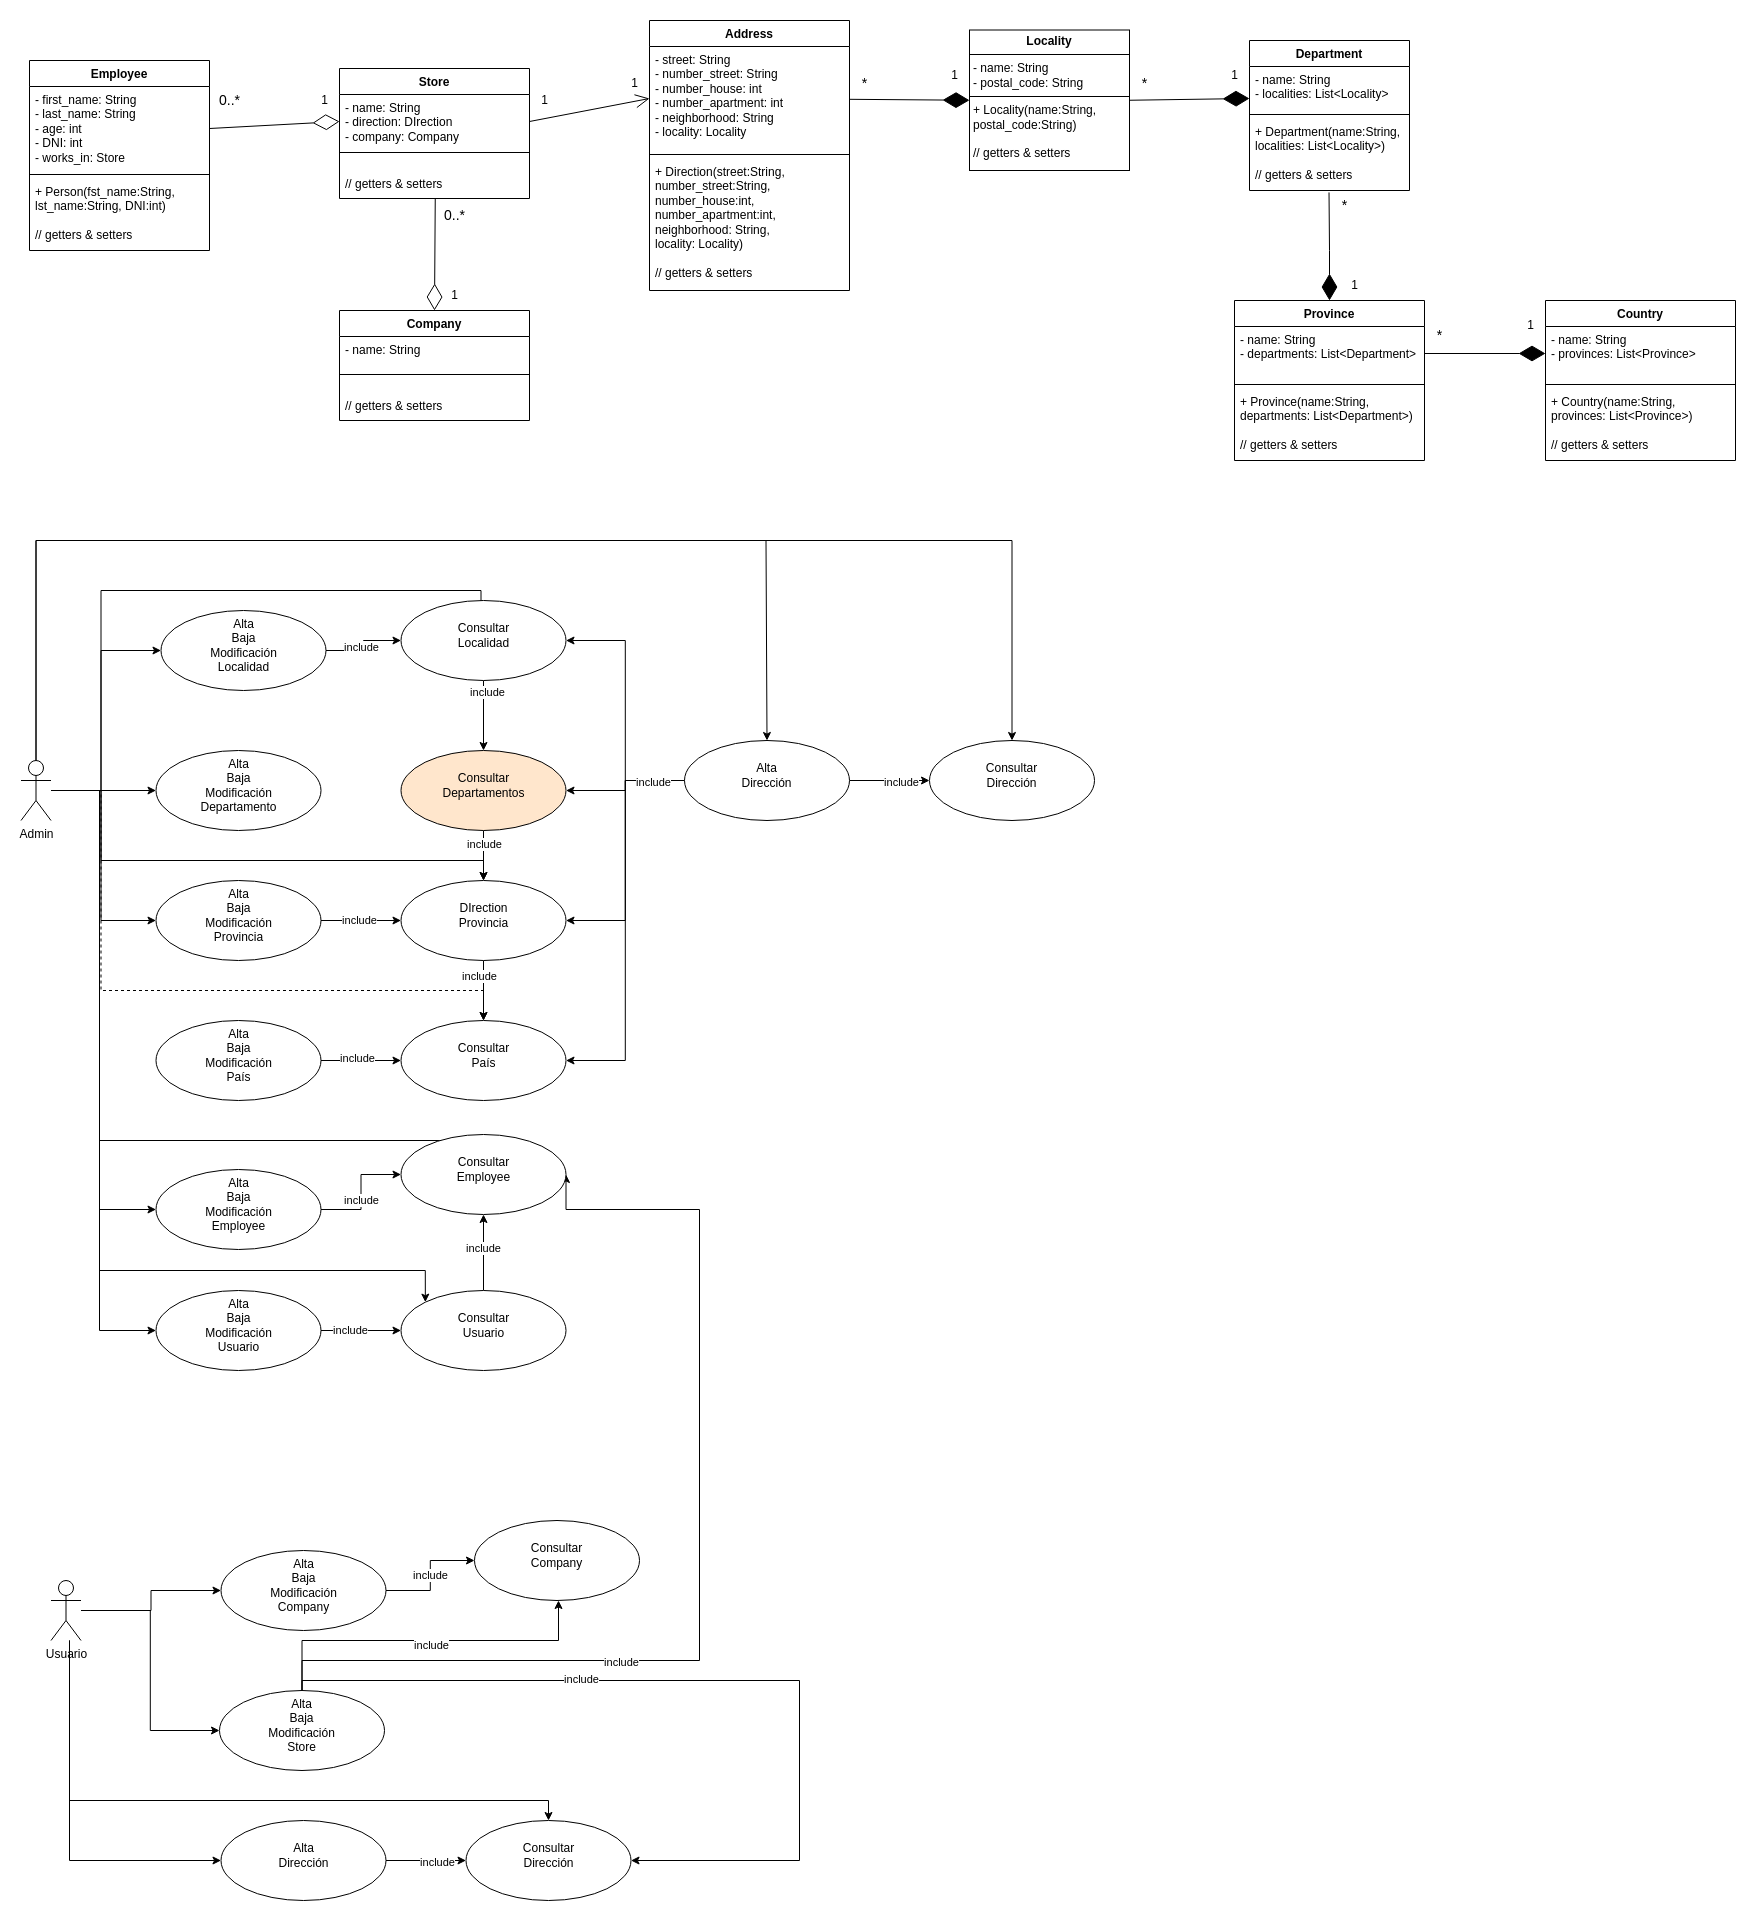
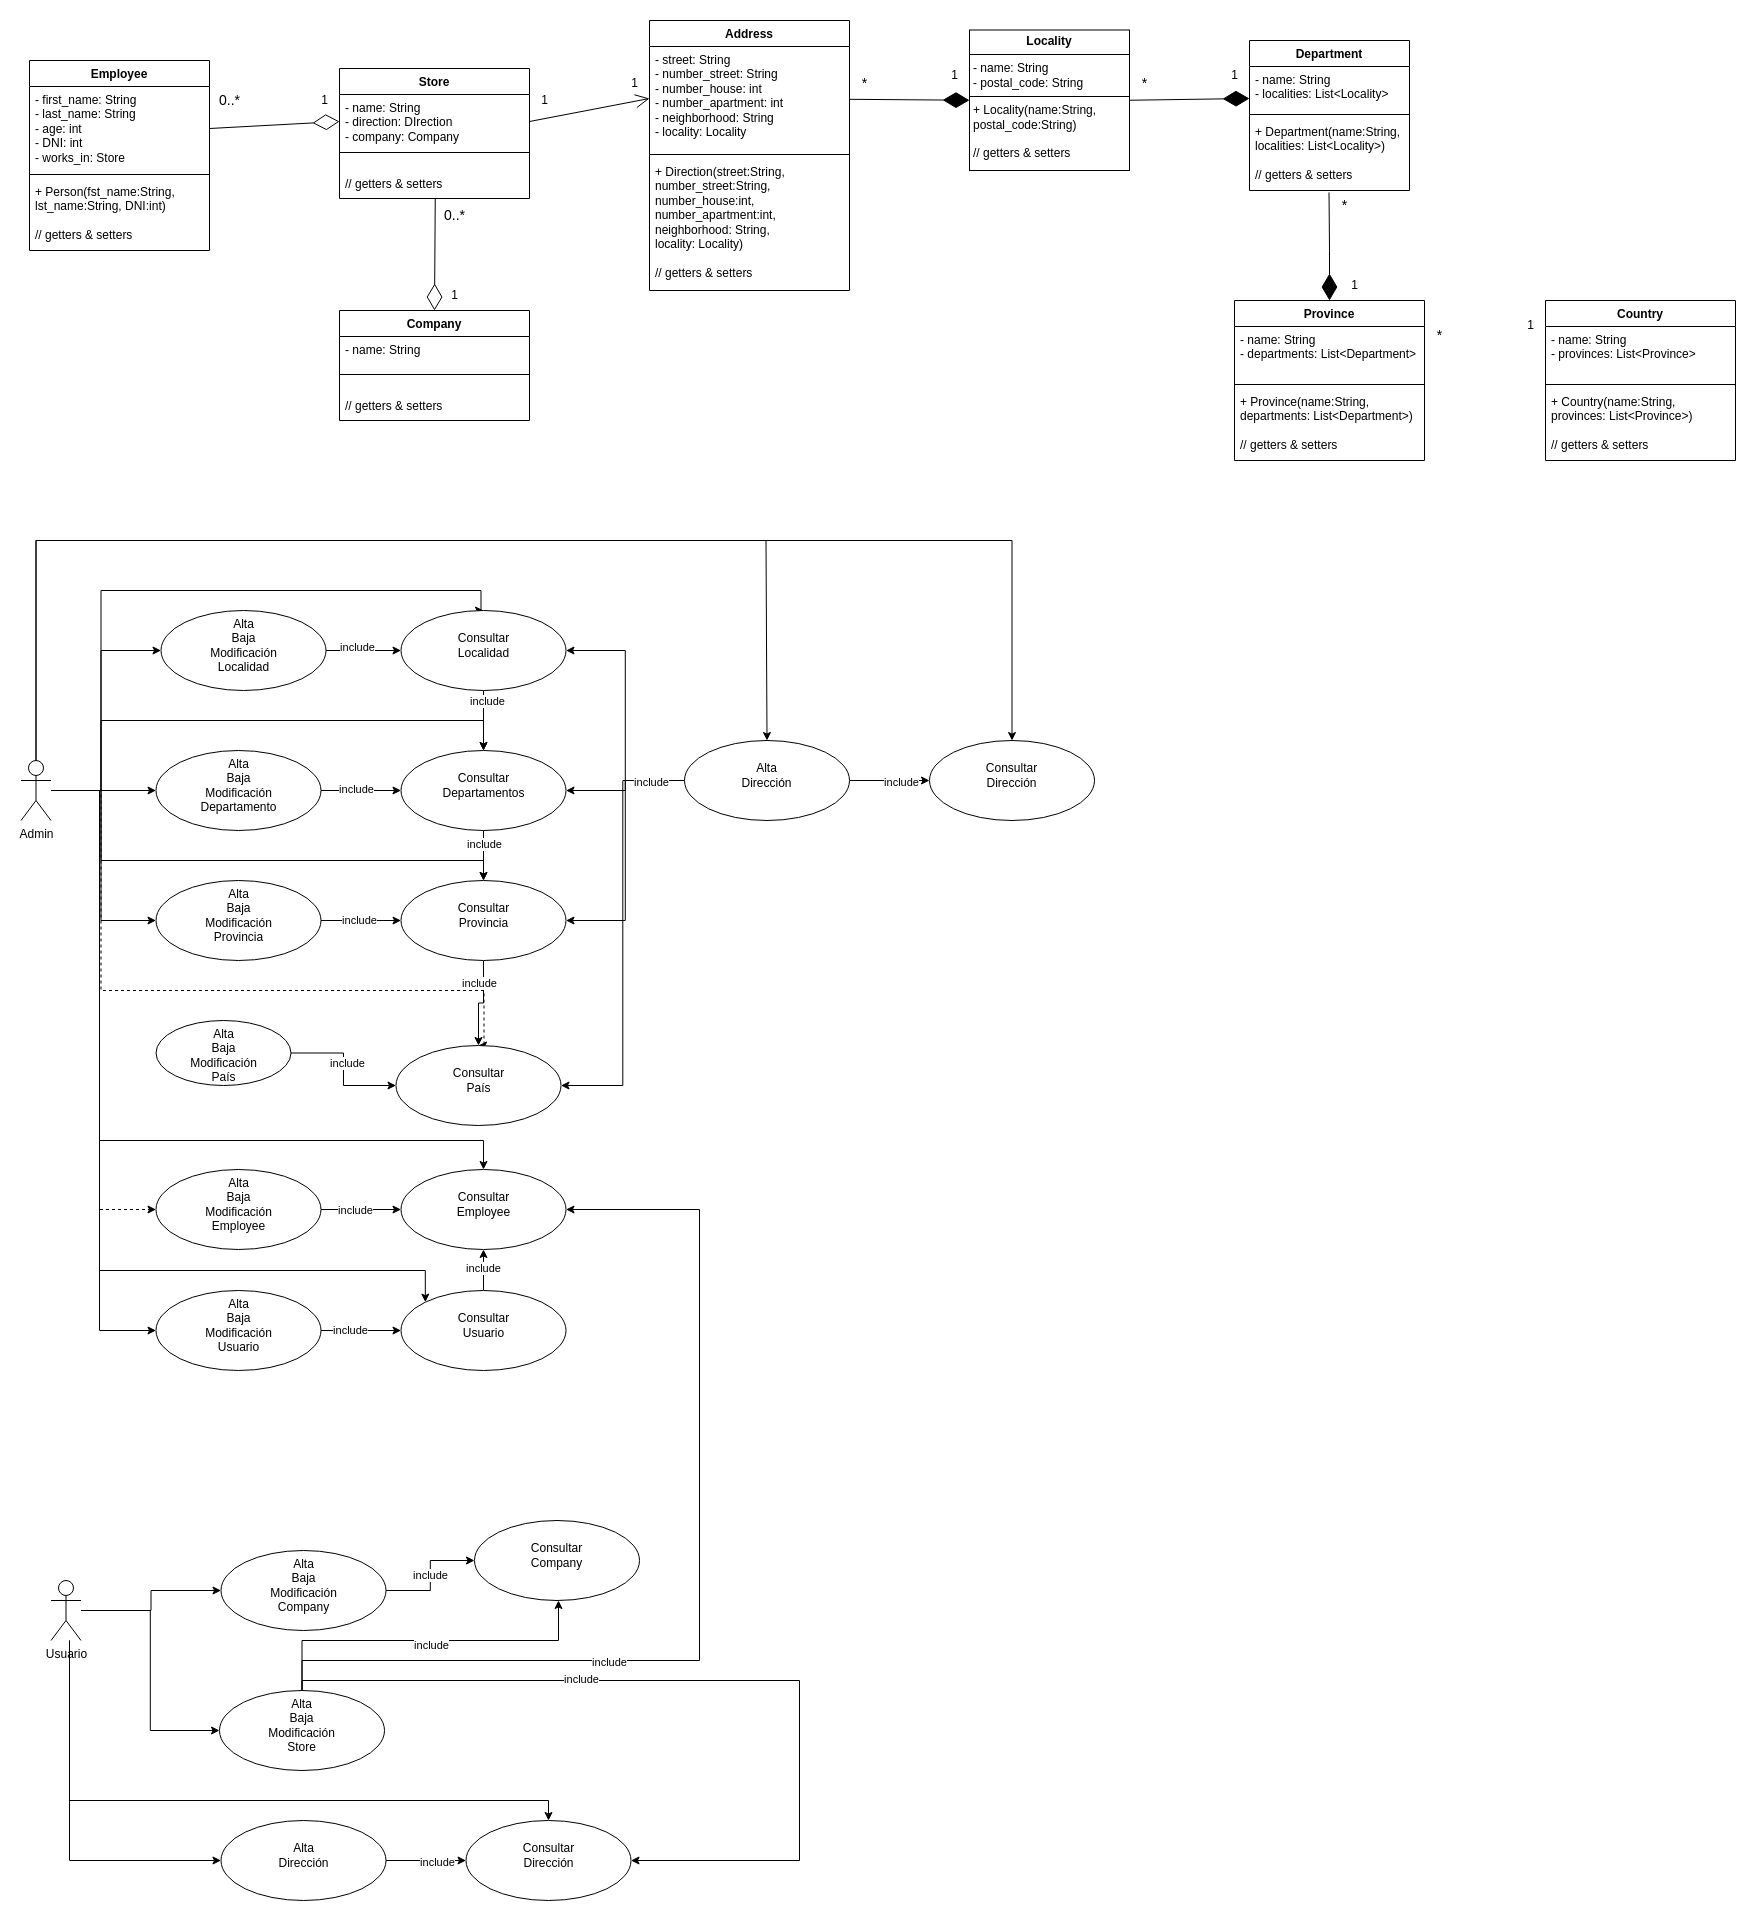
(1473, 354) -> none
(484, 641) -> (484, 651)
none -> (292, 721)
none -> (357, 791)
(484, 791) -> (484, 791)
(484, 902) -> (484, 902)
(239, 1061) -> (224, 1053)
(484, 1061) -> (479, 1086)
(484, 1175) -> (484, 1210)
(125, 1210) -> (125, 1210)
